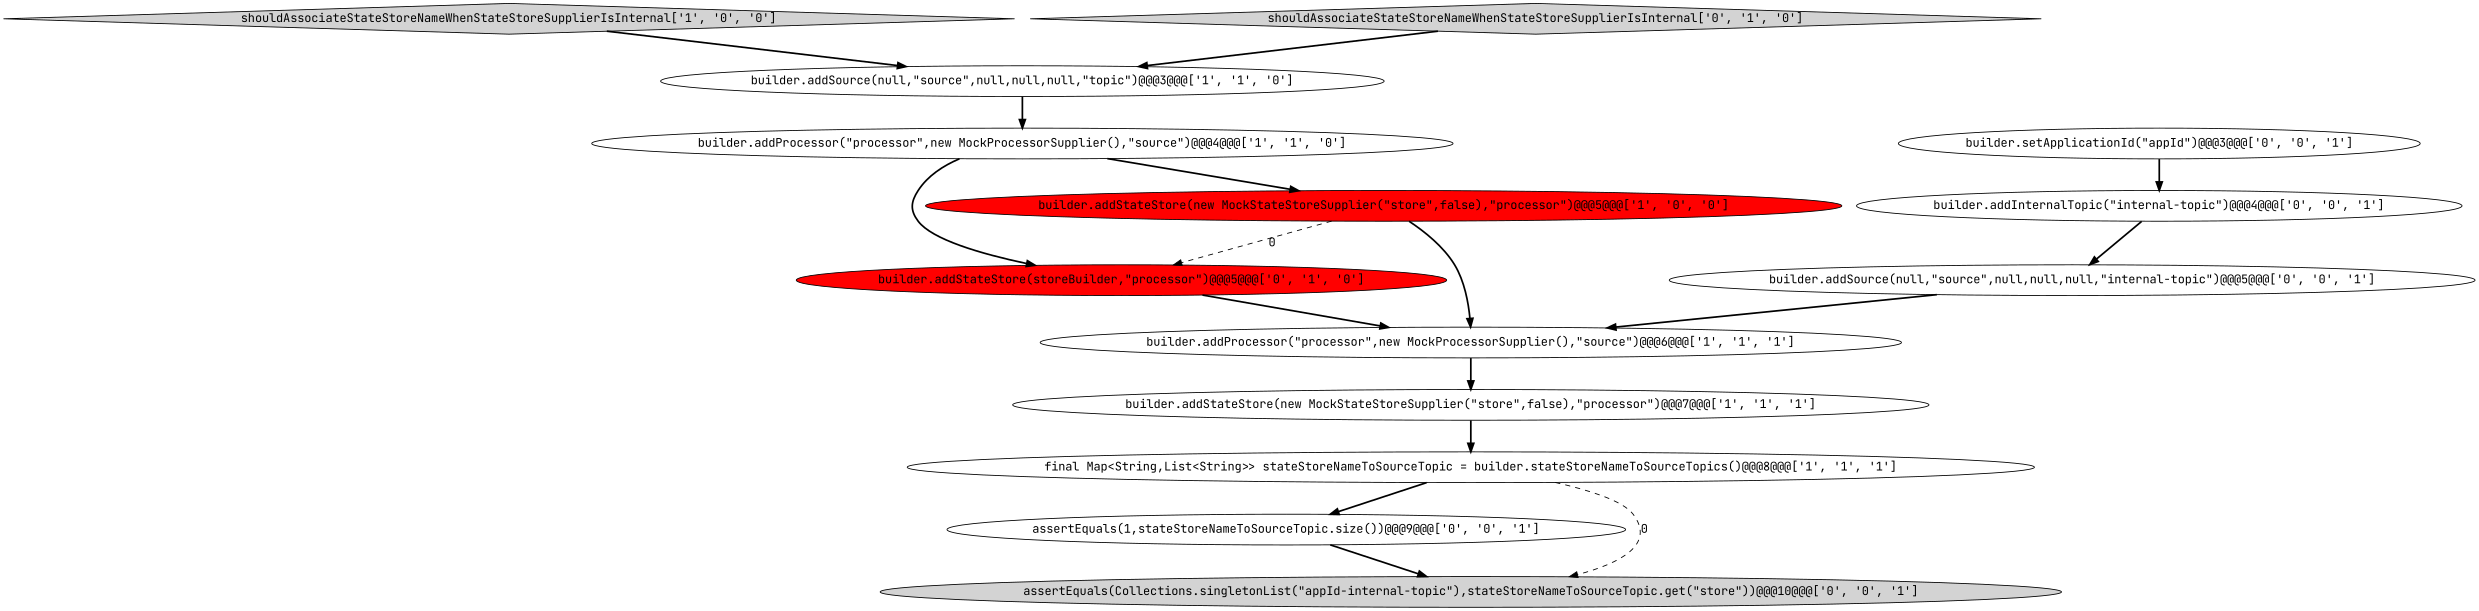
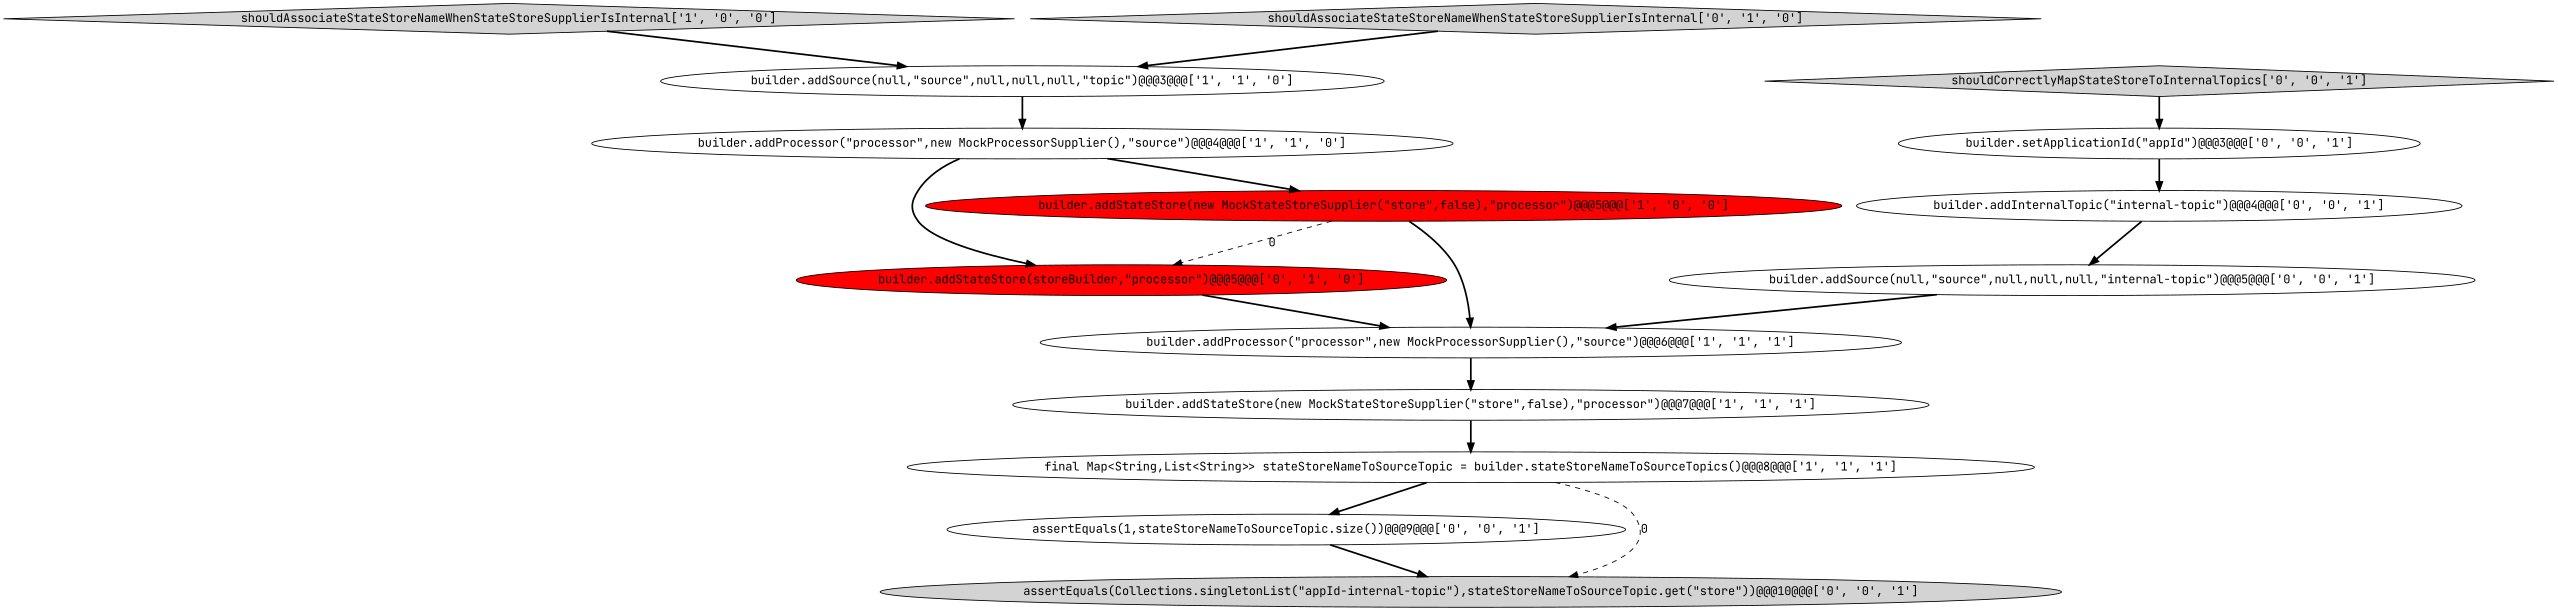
none -> (2159, 81)
